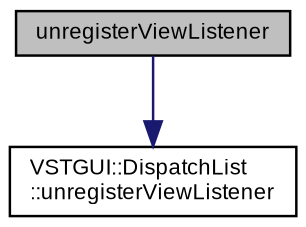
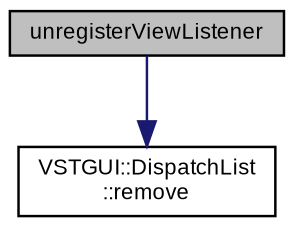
(153, 182) -> (147, 182)
